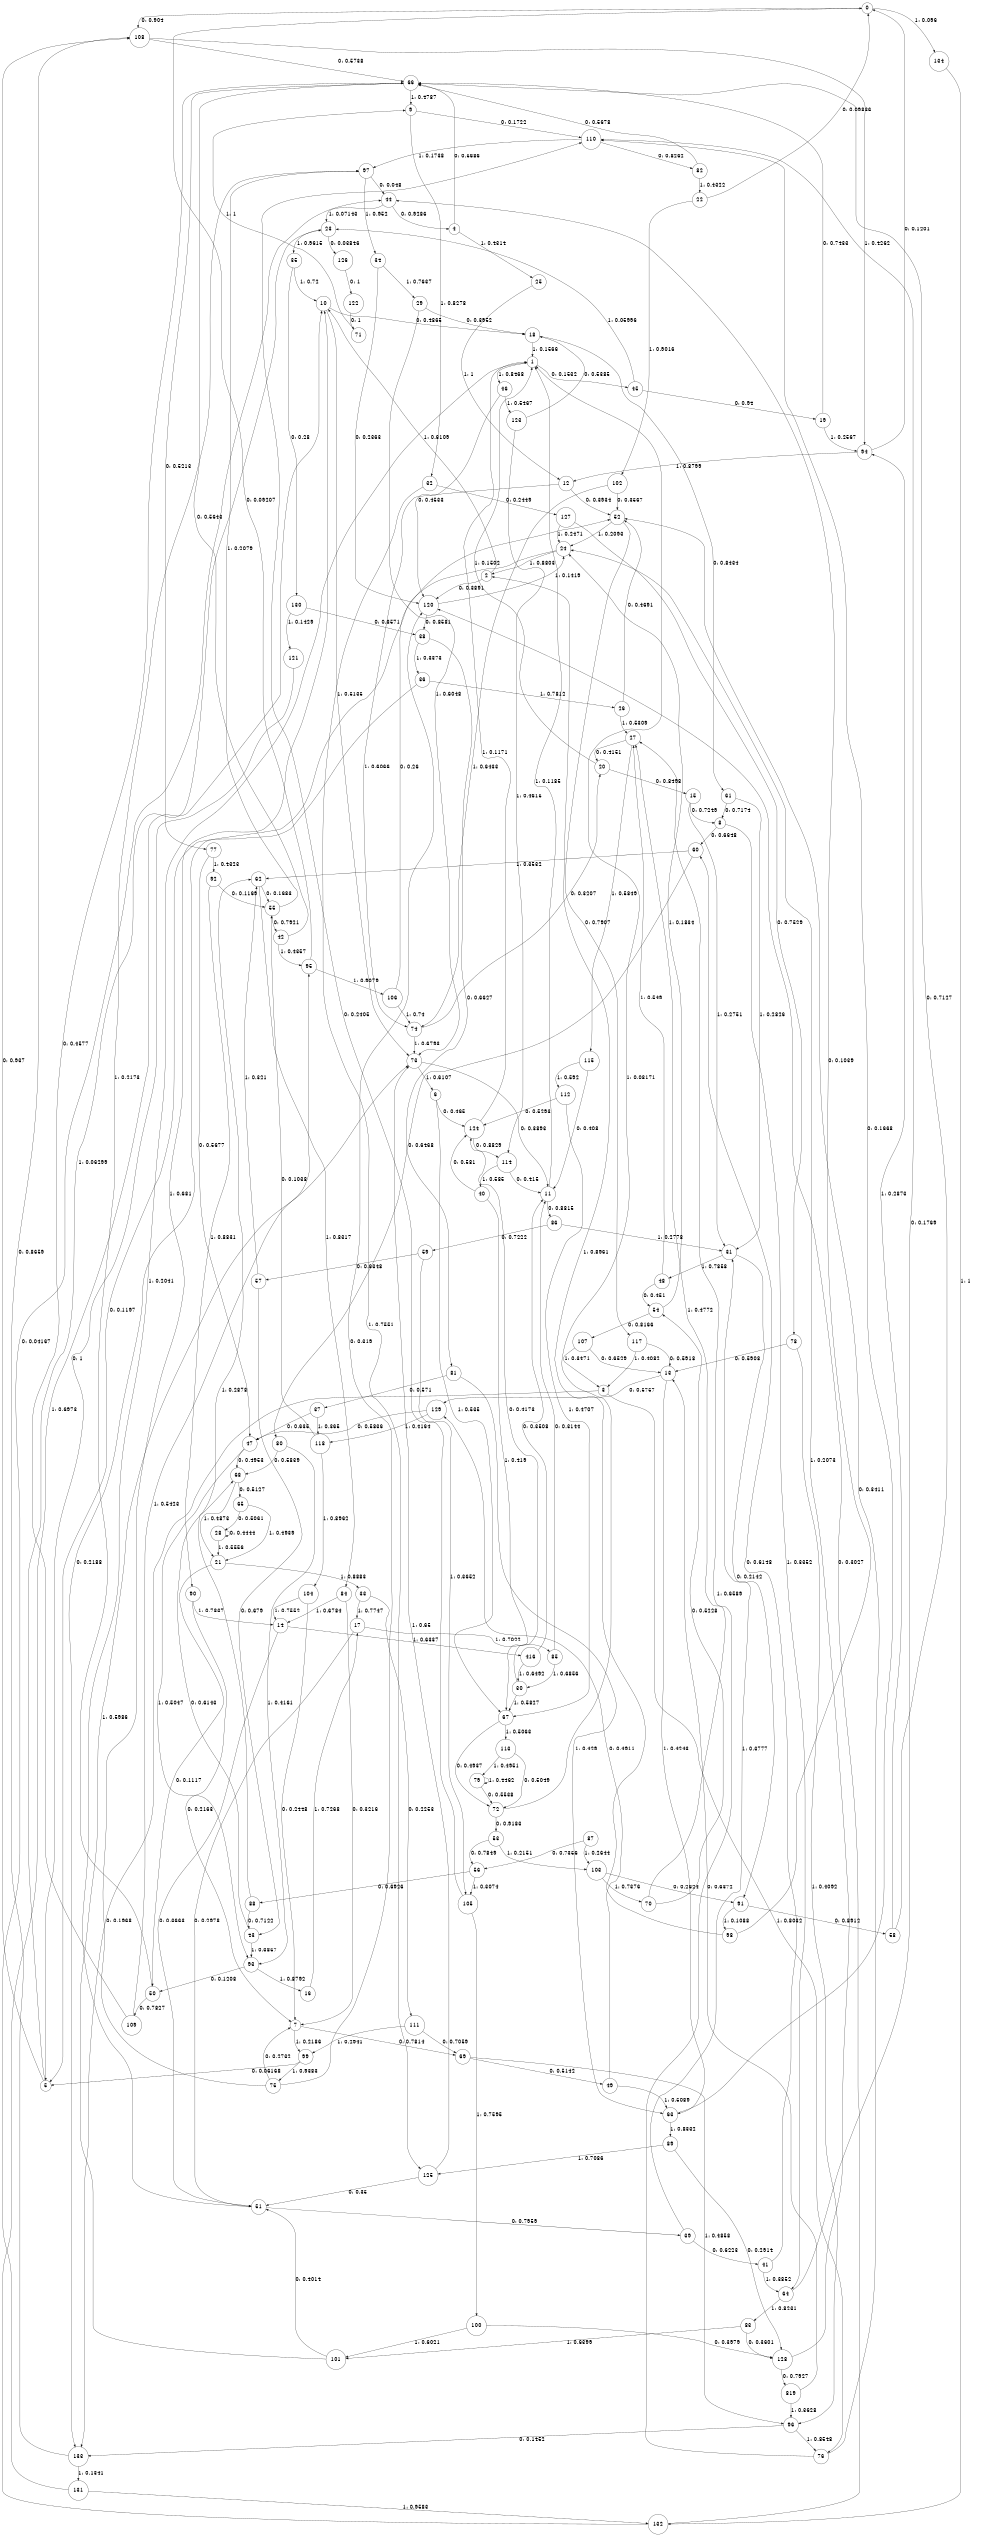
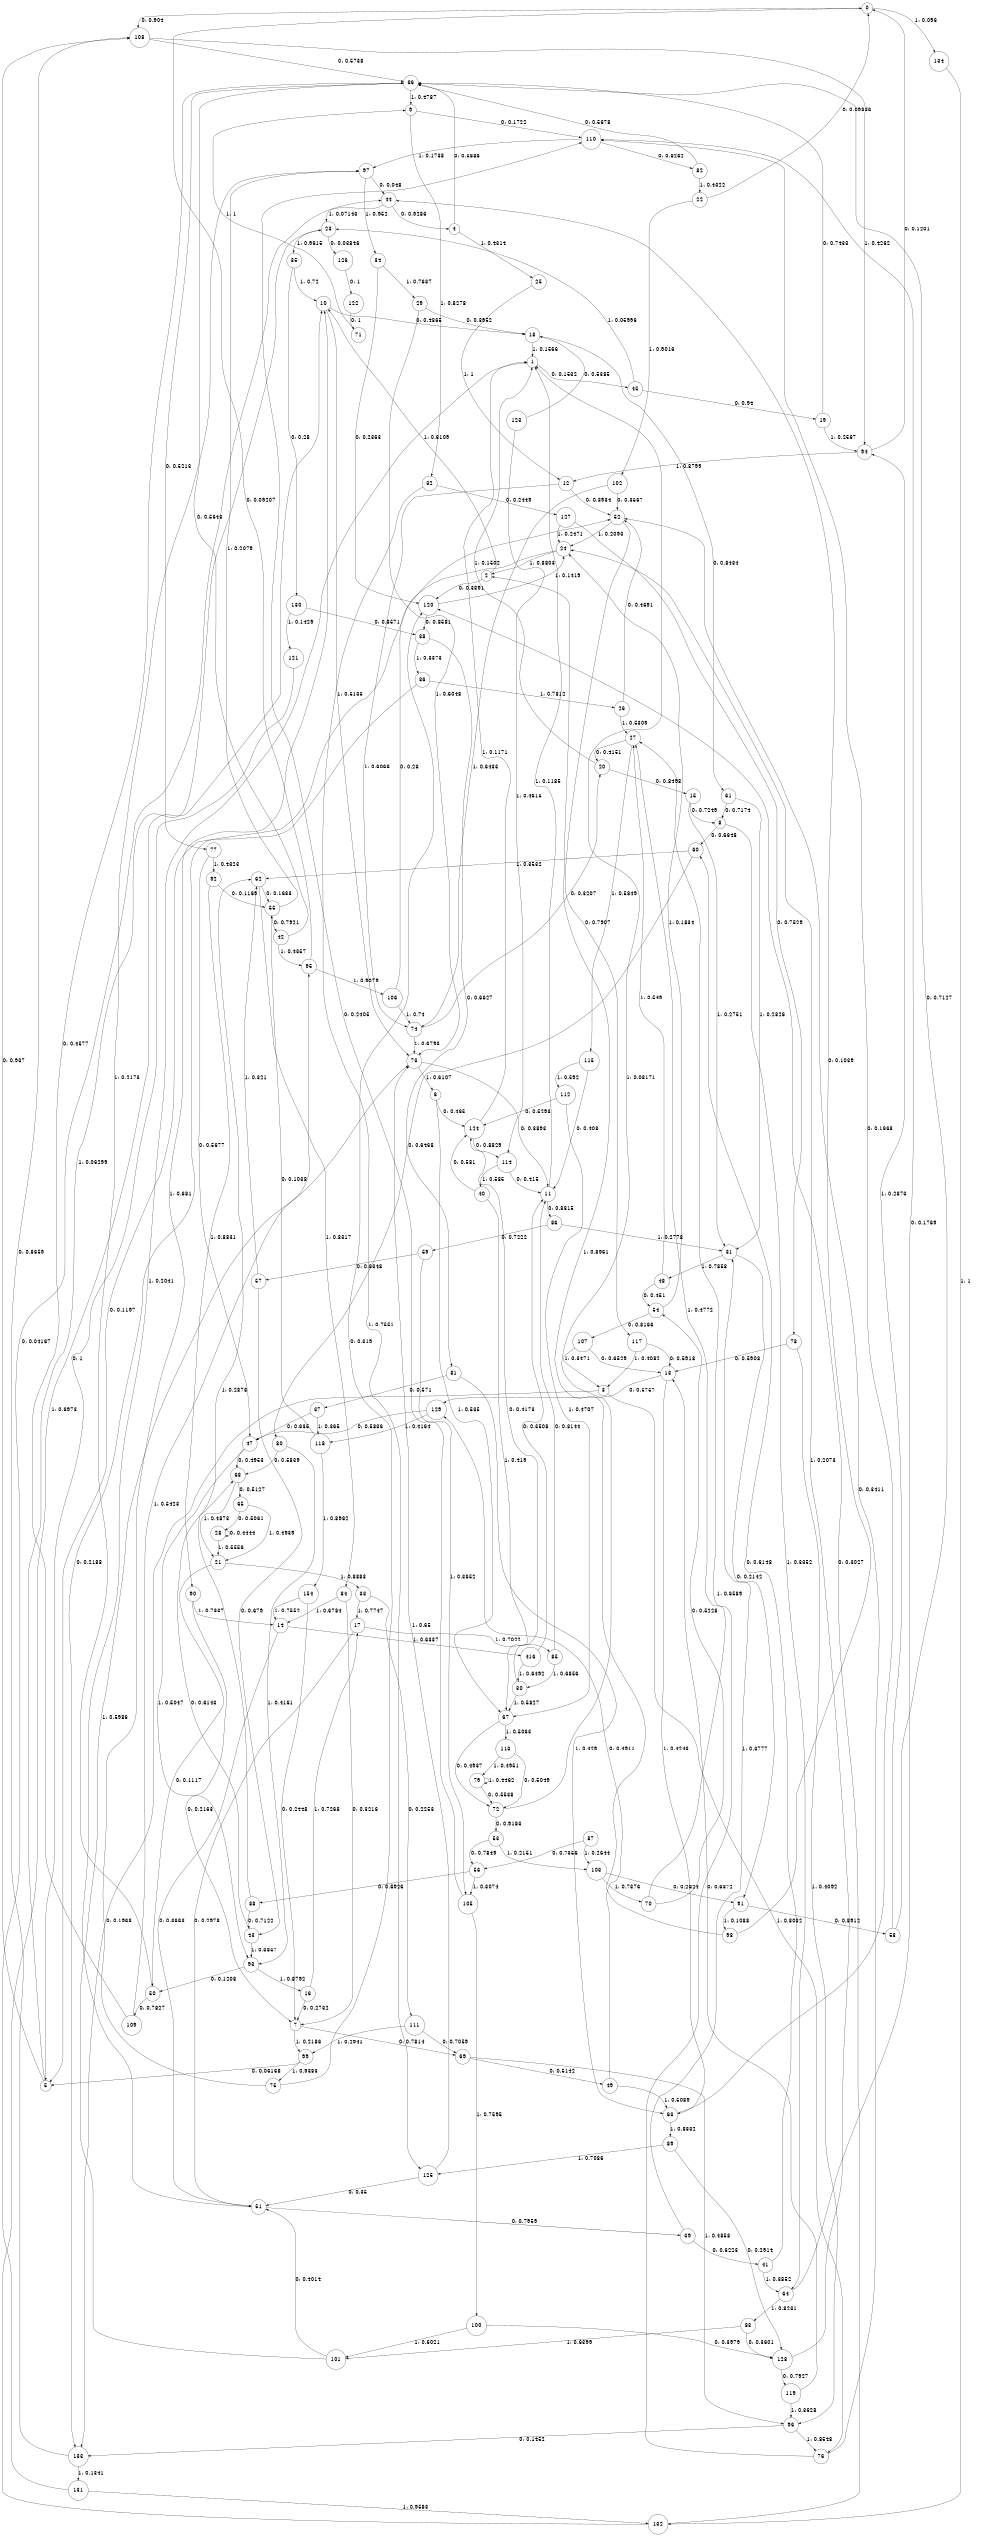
(505, 389) -> none
(308, 1594) -> (308, 1594)
(265, 2049) -> (302, 2009)
(791, 2393) -> (791, 2393)
